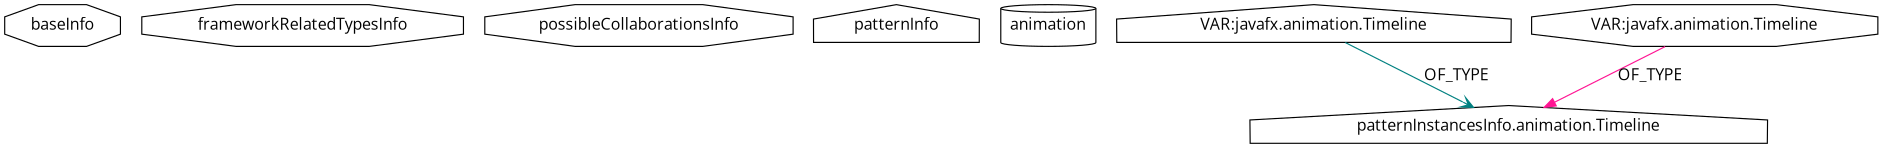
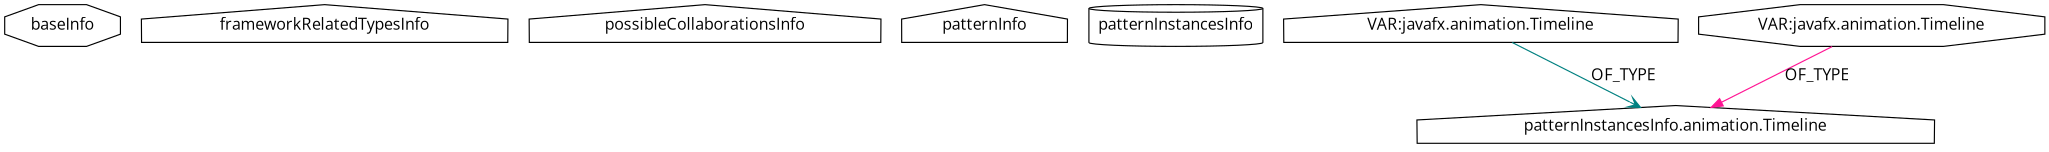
(303, 26) -> (325, 26)
(639, 26) -> (705, 26)
(1048, 26) -> (1176, 26)
